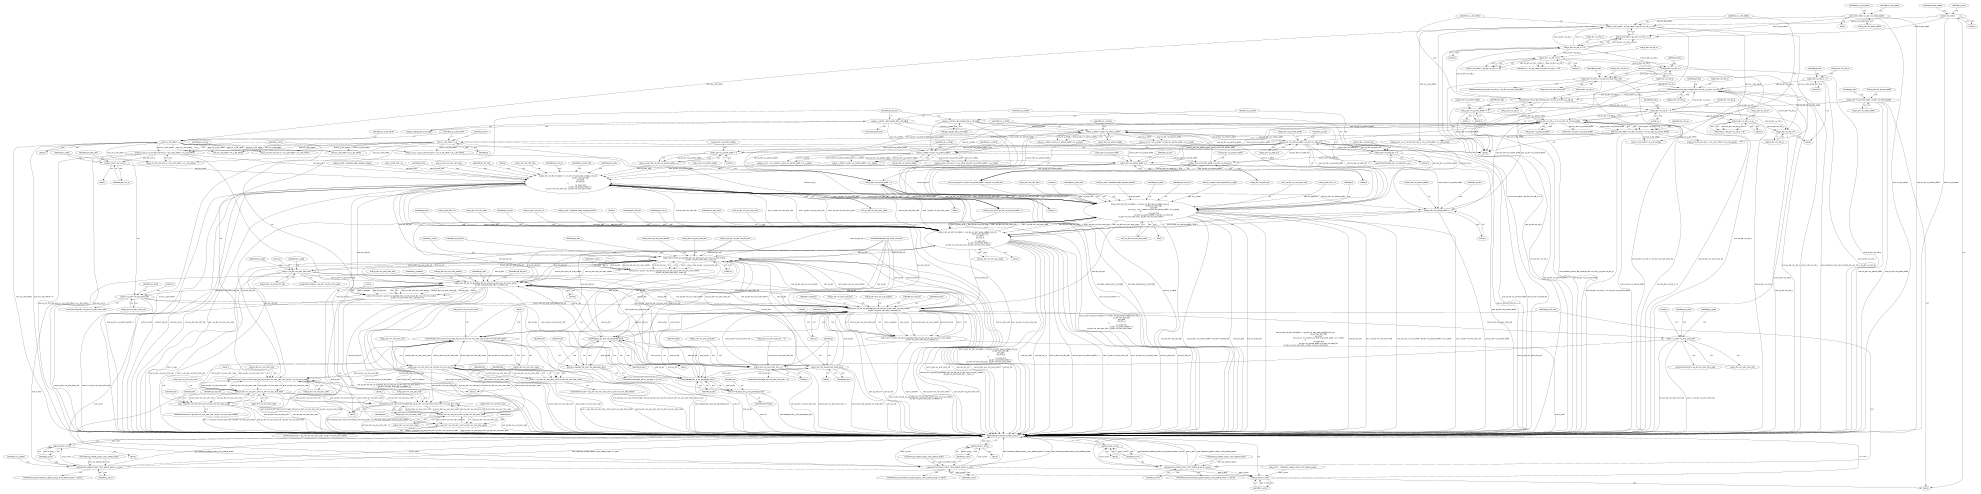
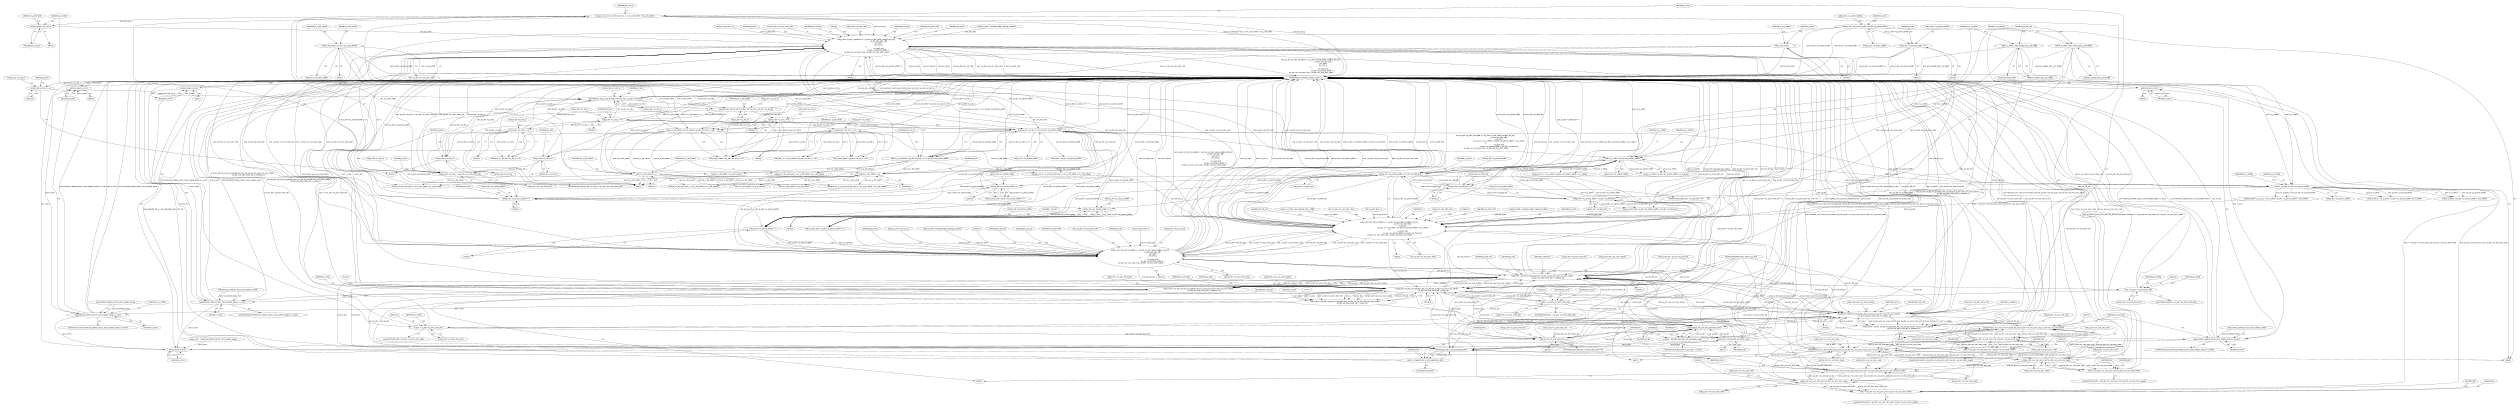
none -> (822, 35)
(430, 239) -> none
(1847, 426) -> (665, 80)
